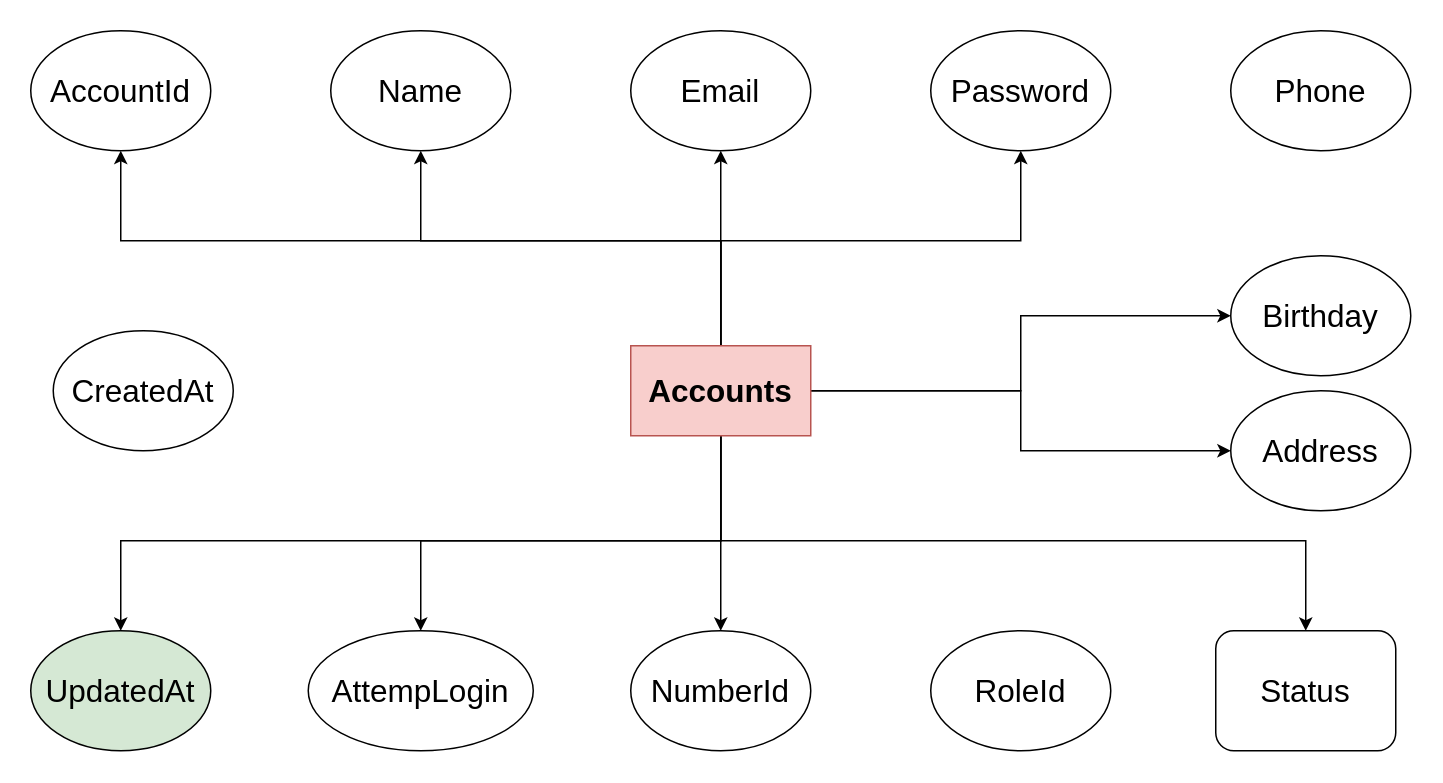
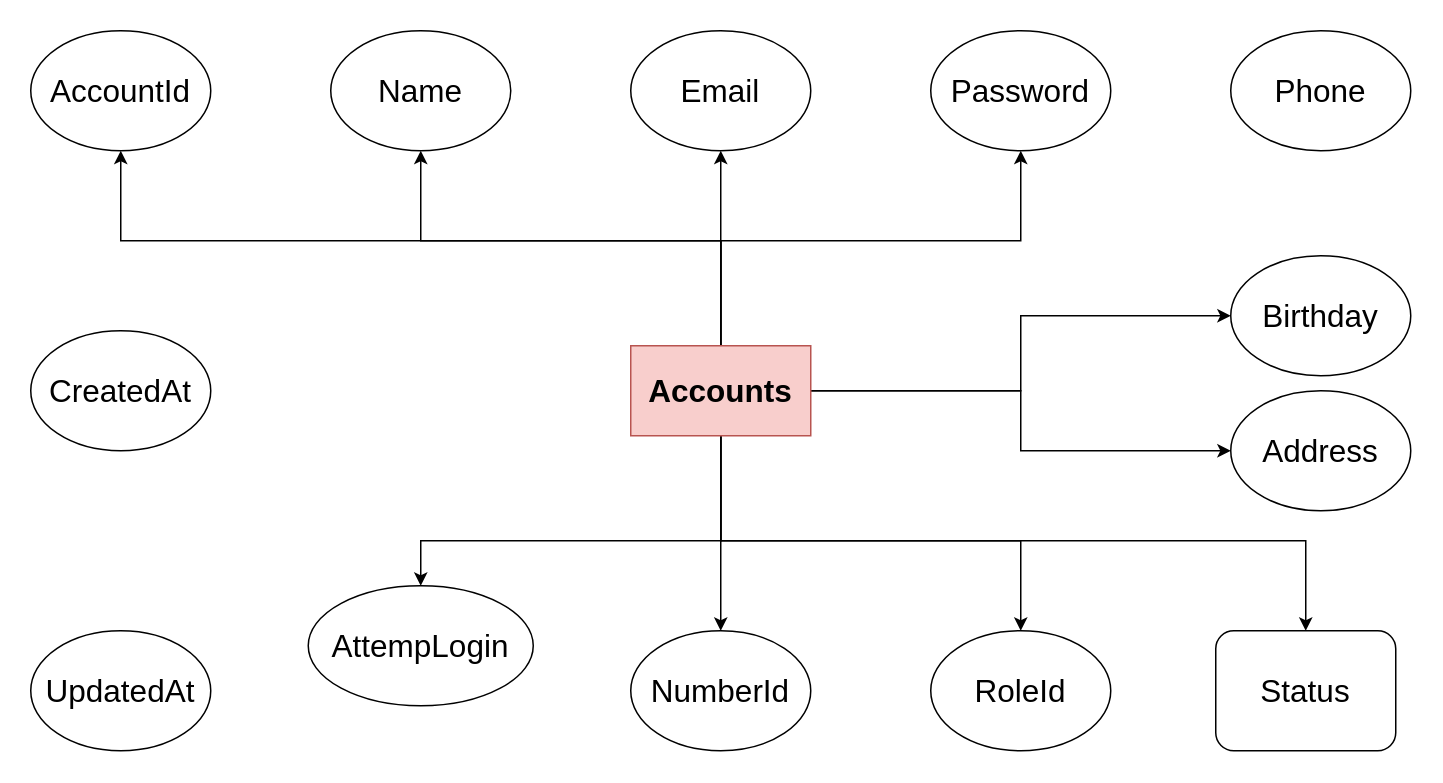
(143, 391) -> (121, 391)
(230, 541) -> none
none -> (1021, 582)
(121, 691) -> (121, 691)
(421, 691) -> (421, 646)
